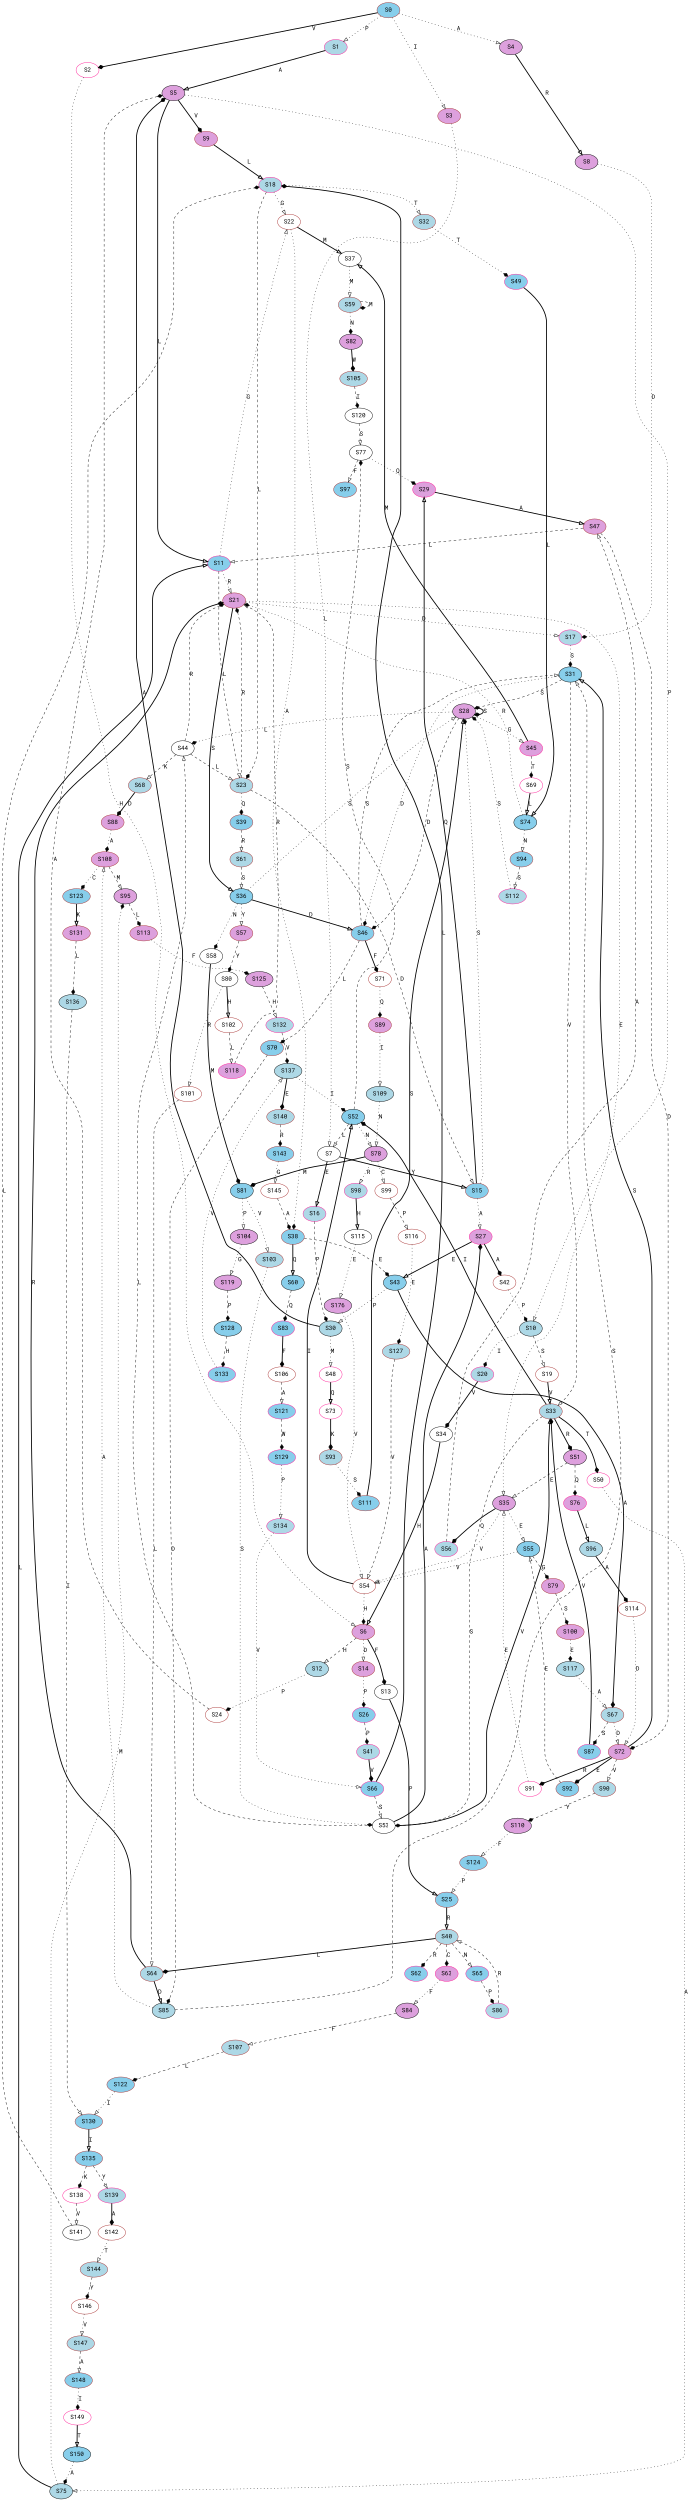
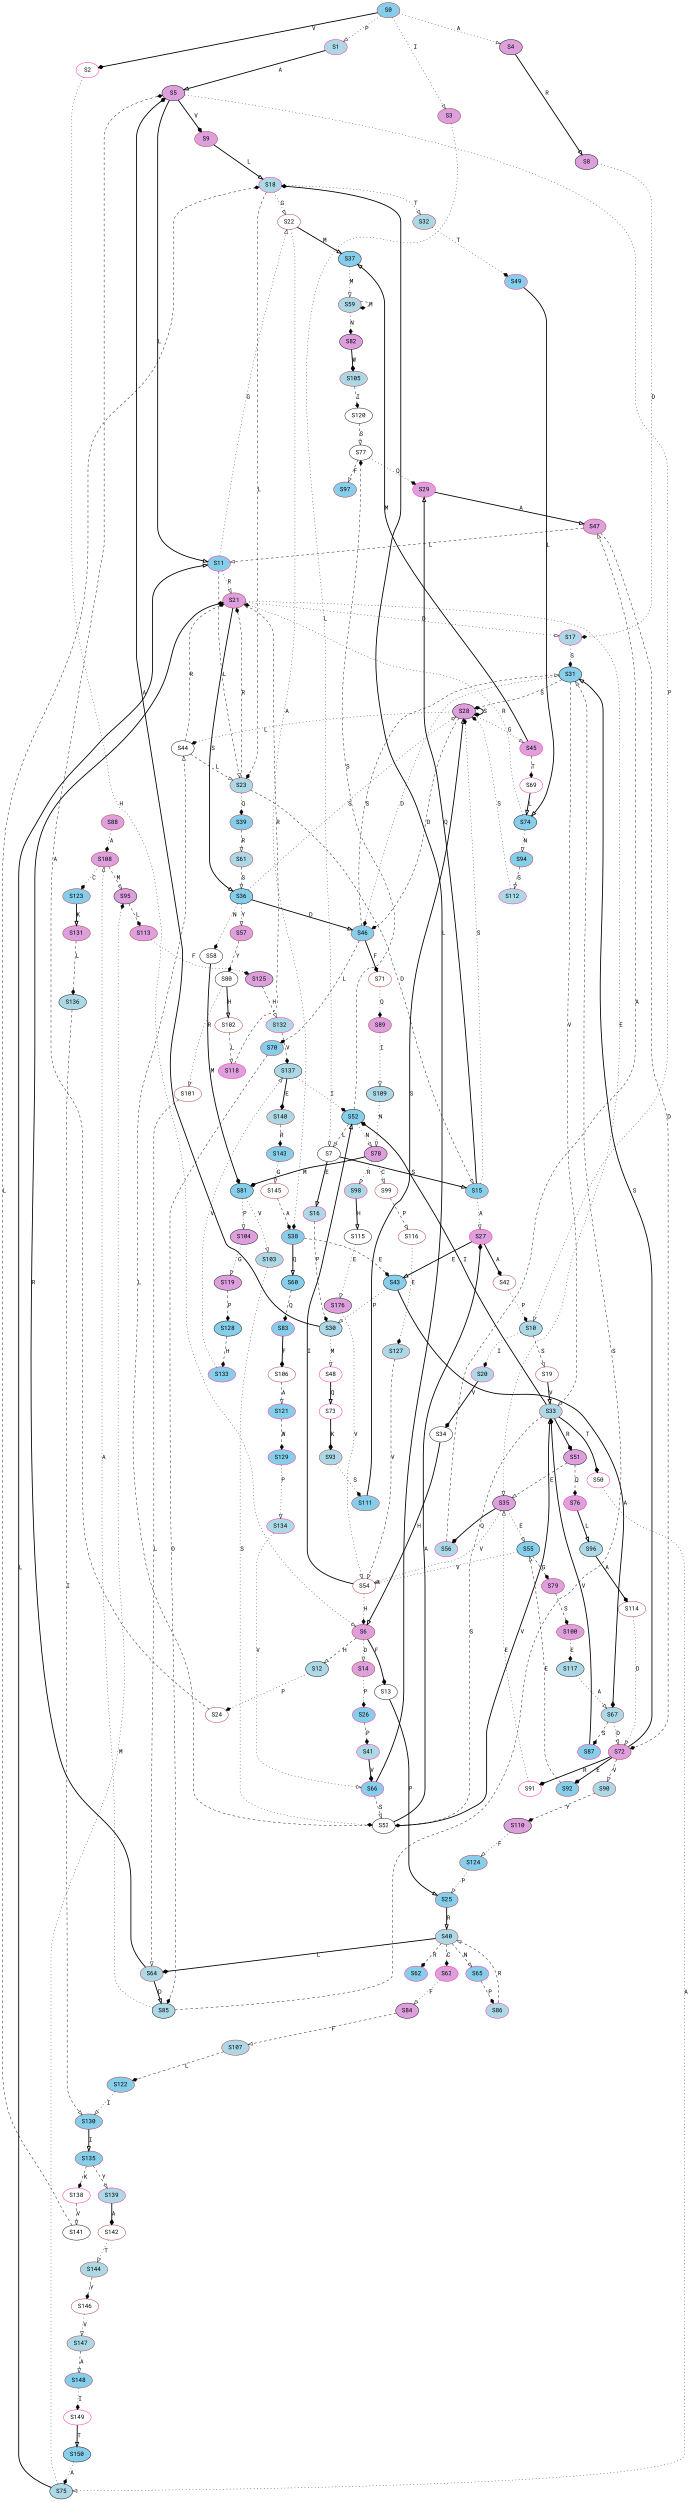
(350, 259) -> (350, 259)
(140, 785) -> none
(413, 1172) -> (413, 1172)
